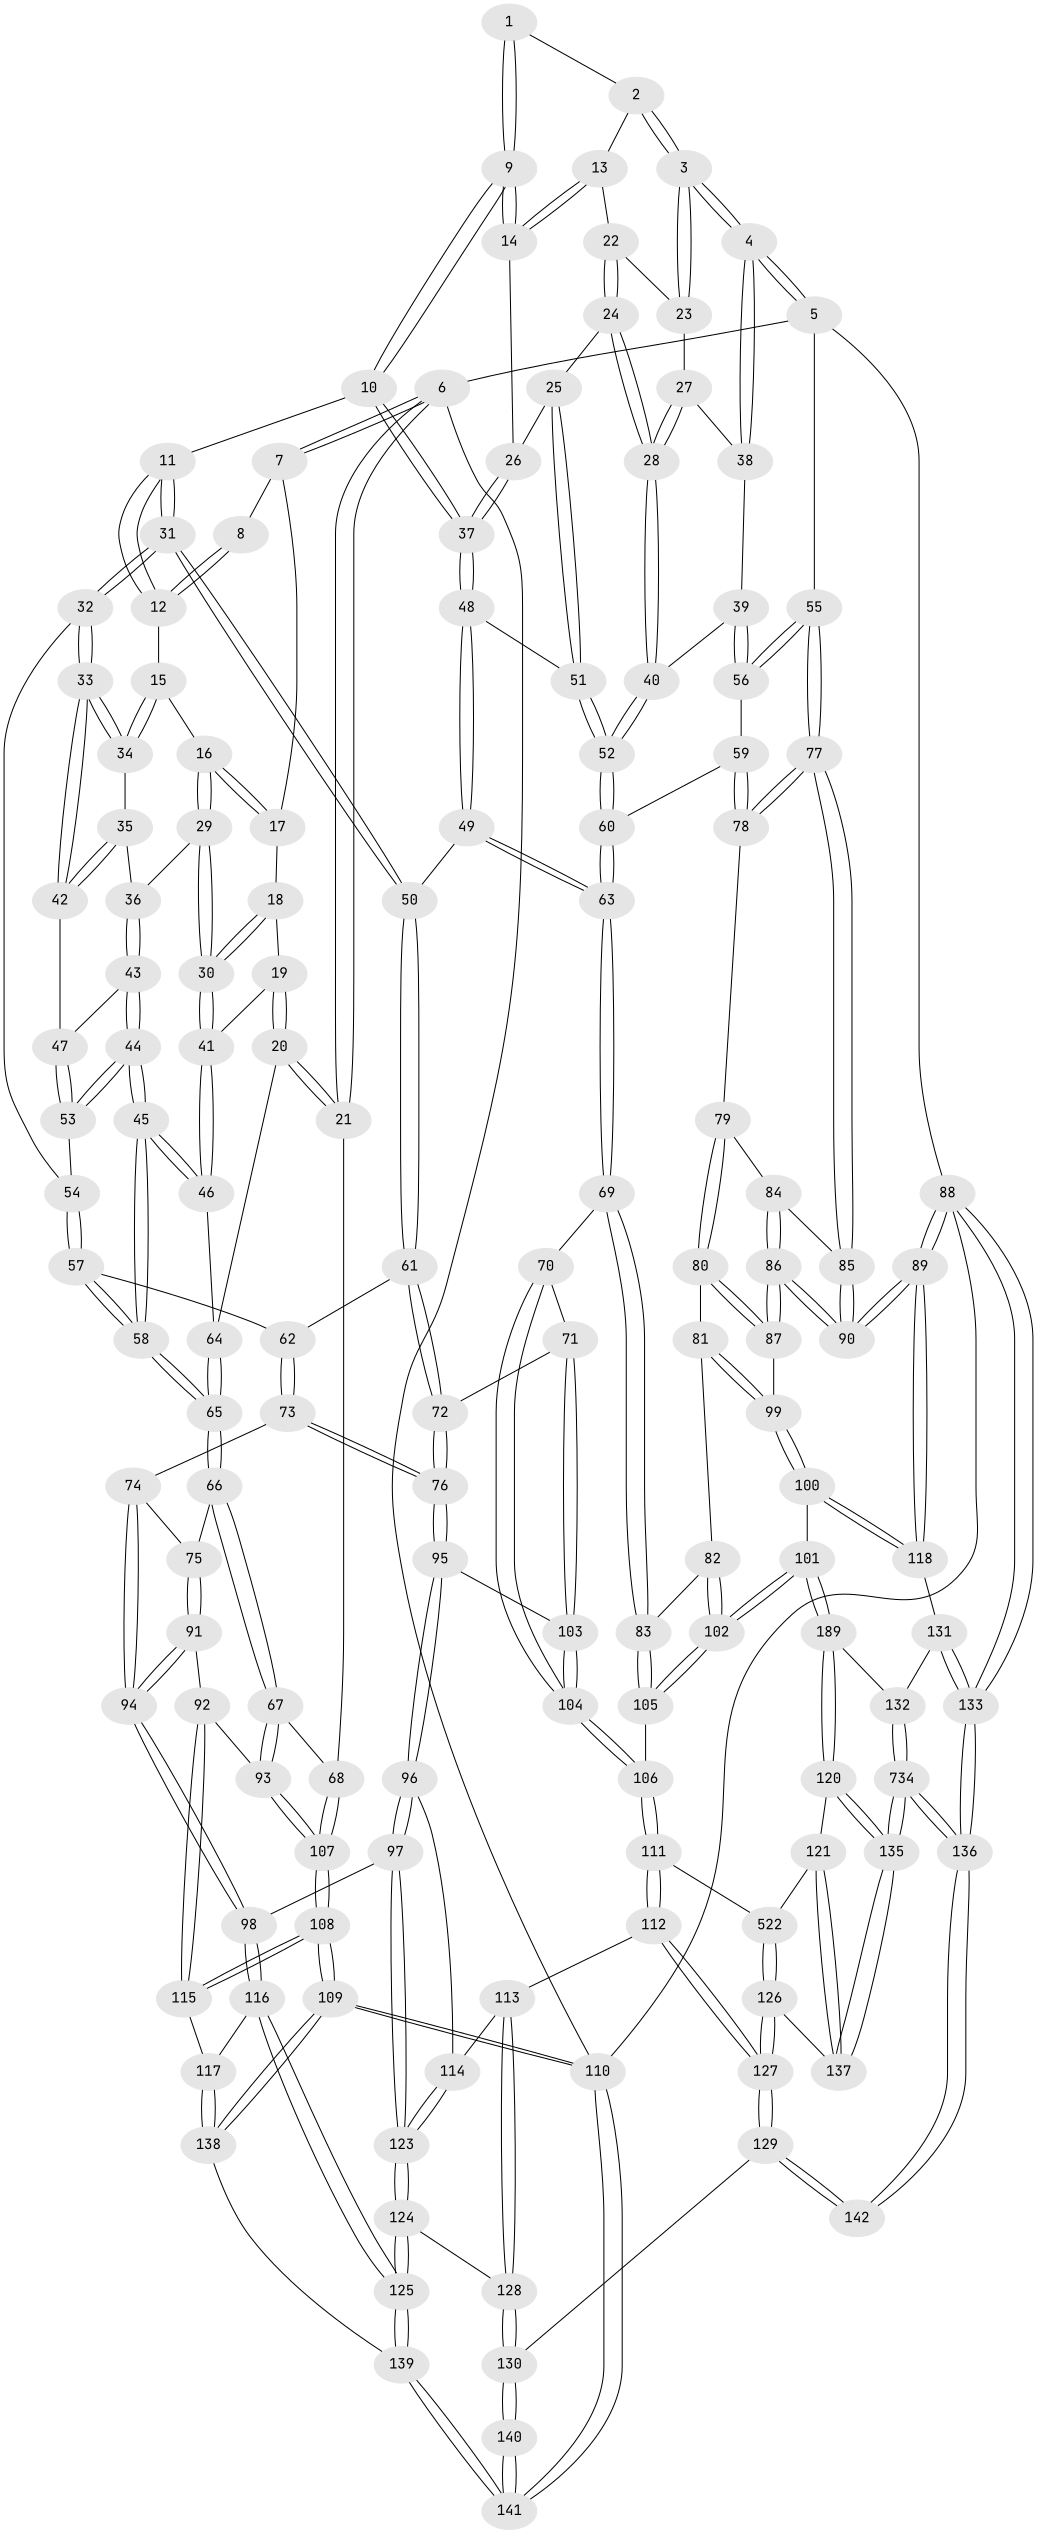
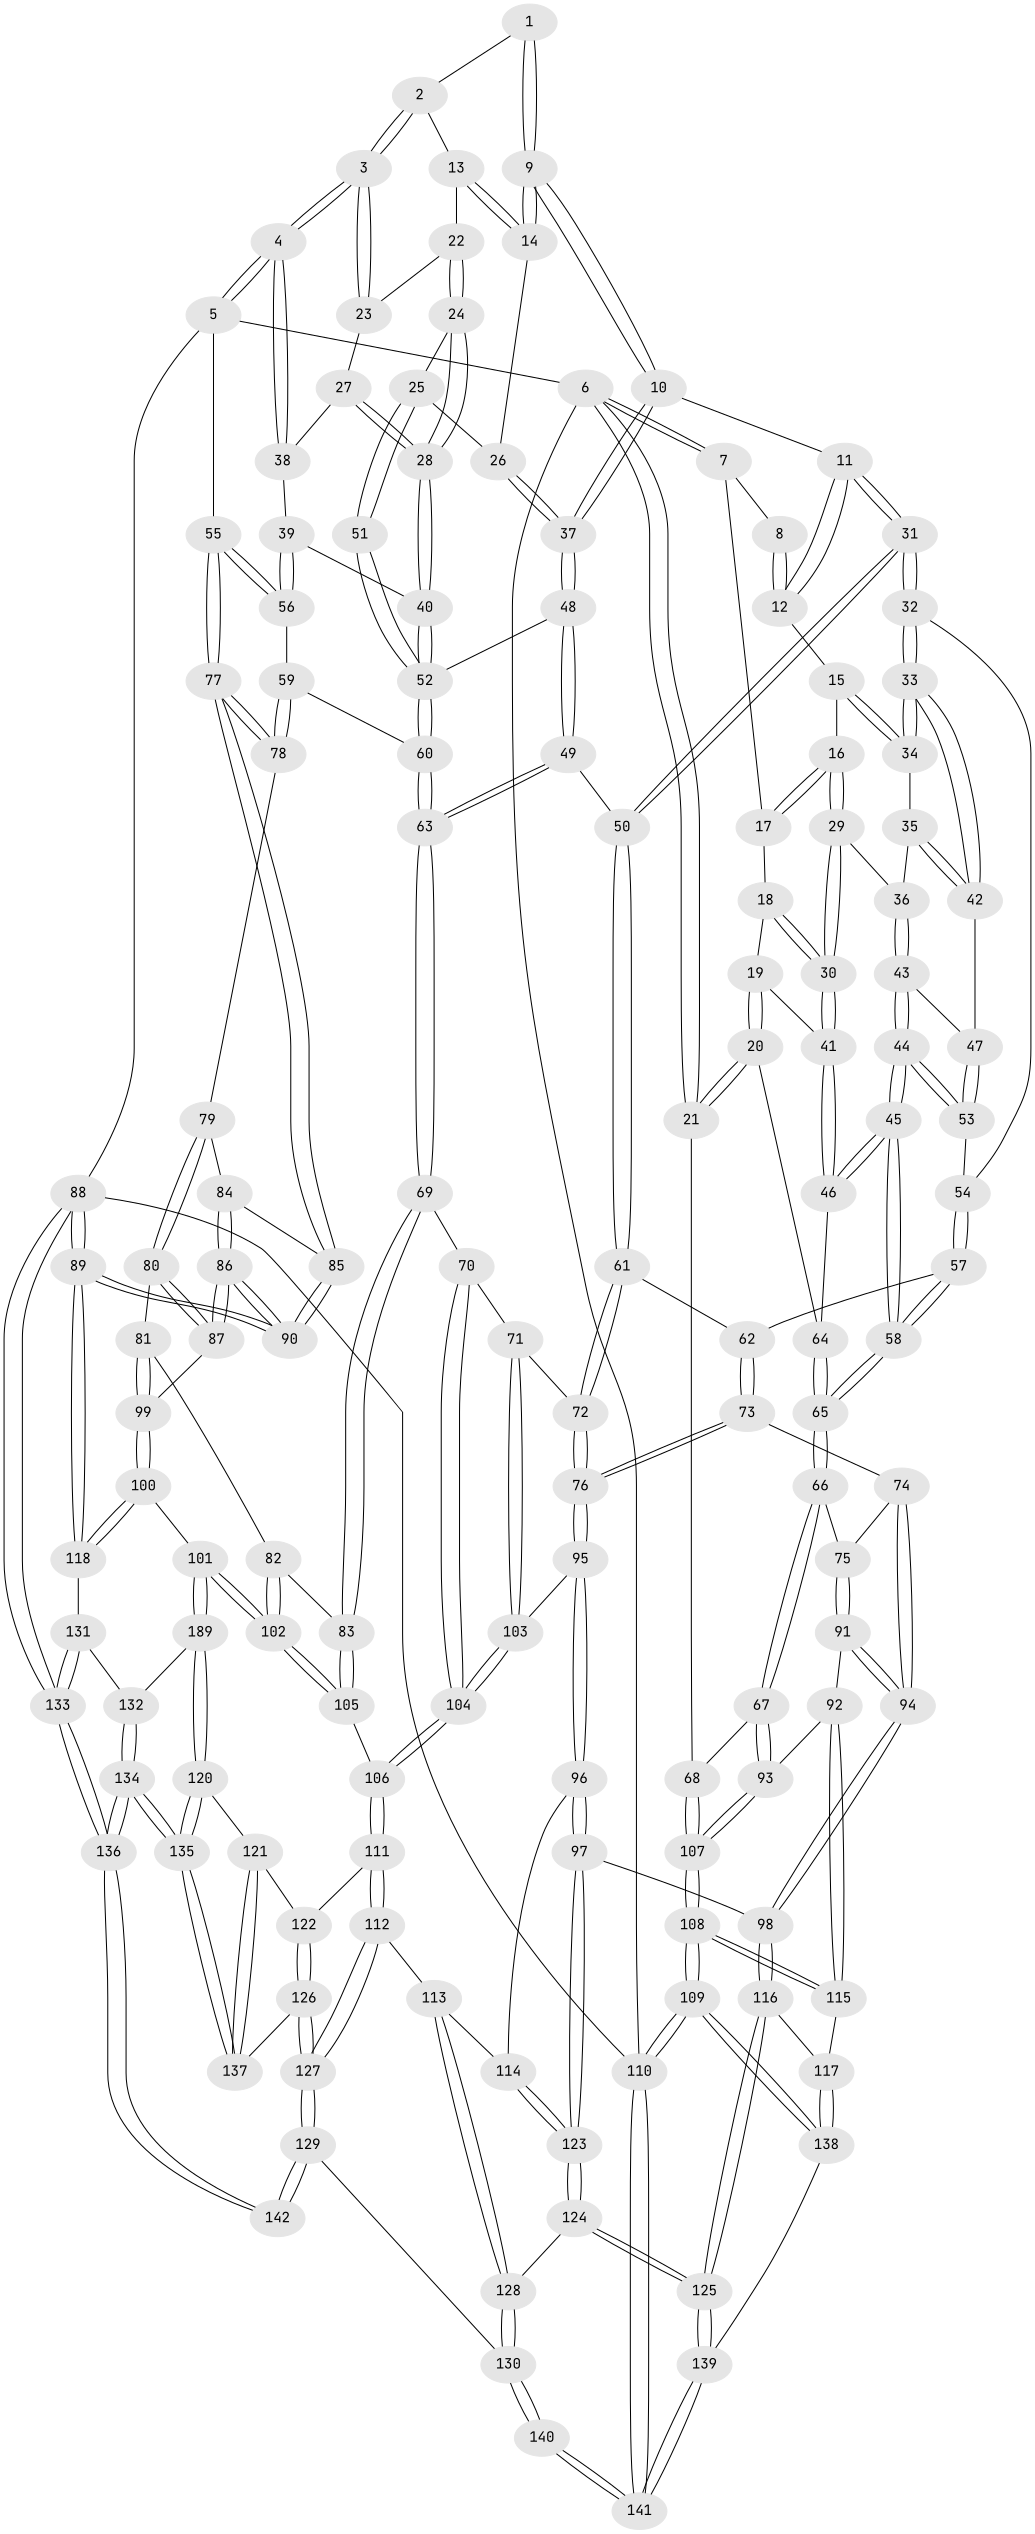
(515, 640) -> (497, 645)
(902, 1779) -> (127, 1779)
(770, 1926) -> (304, 1926)
